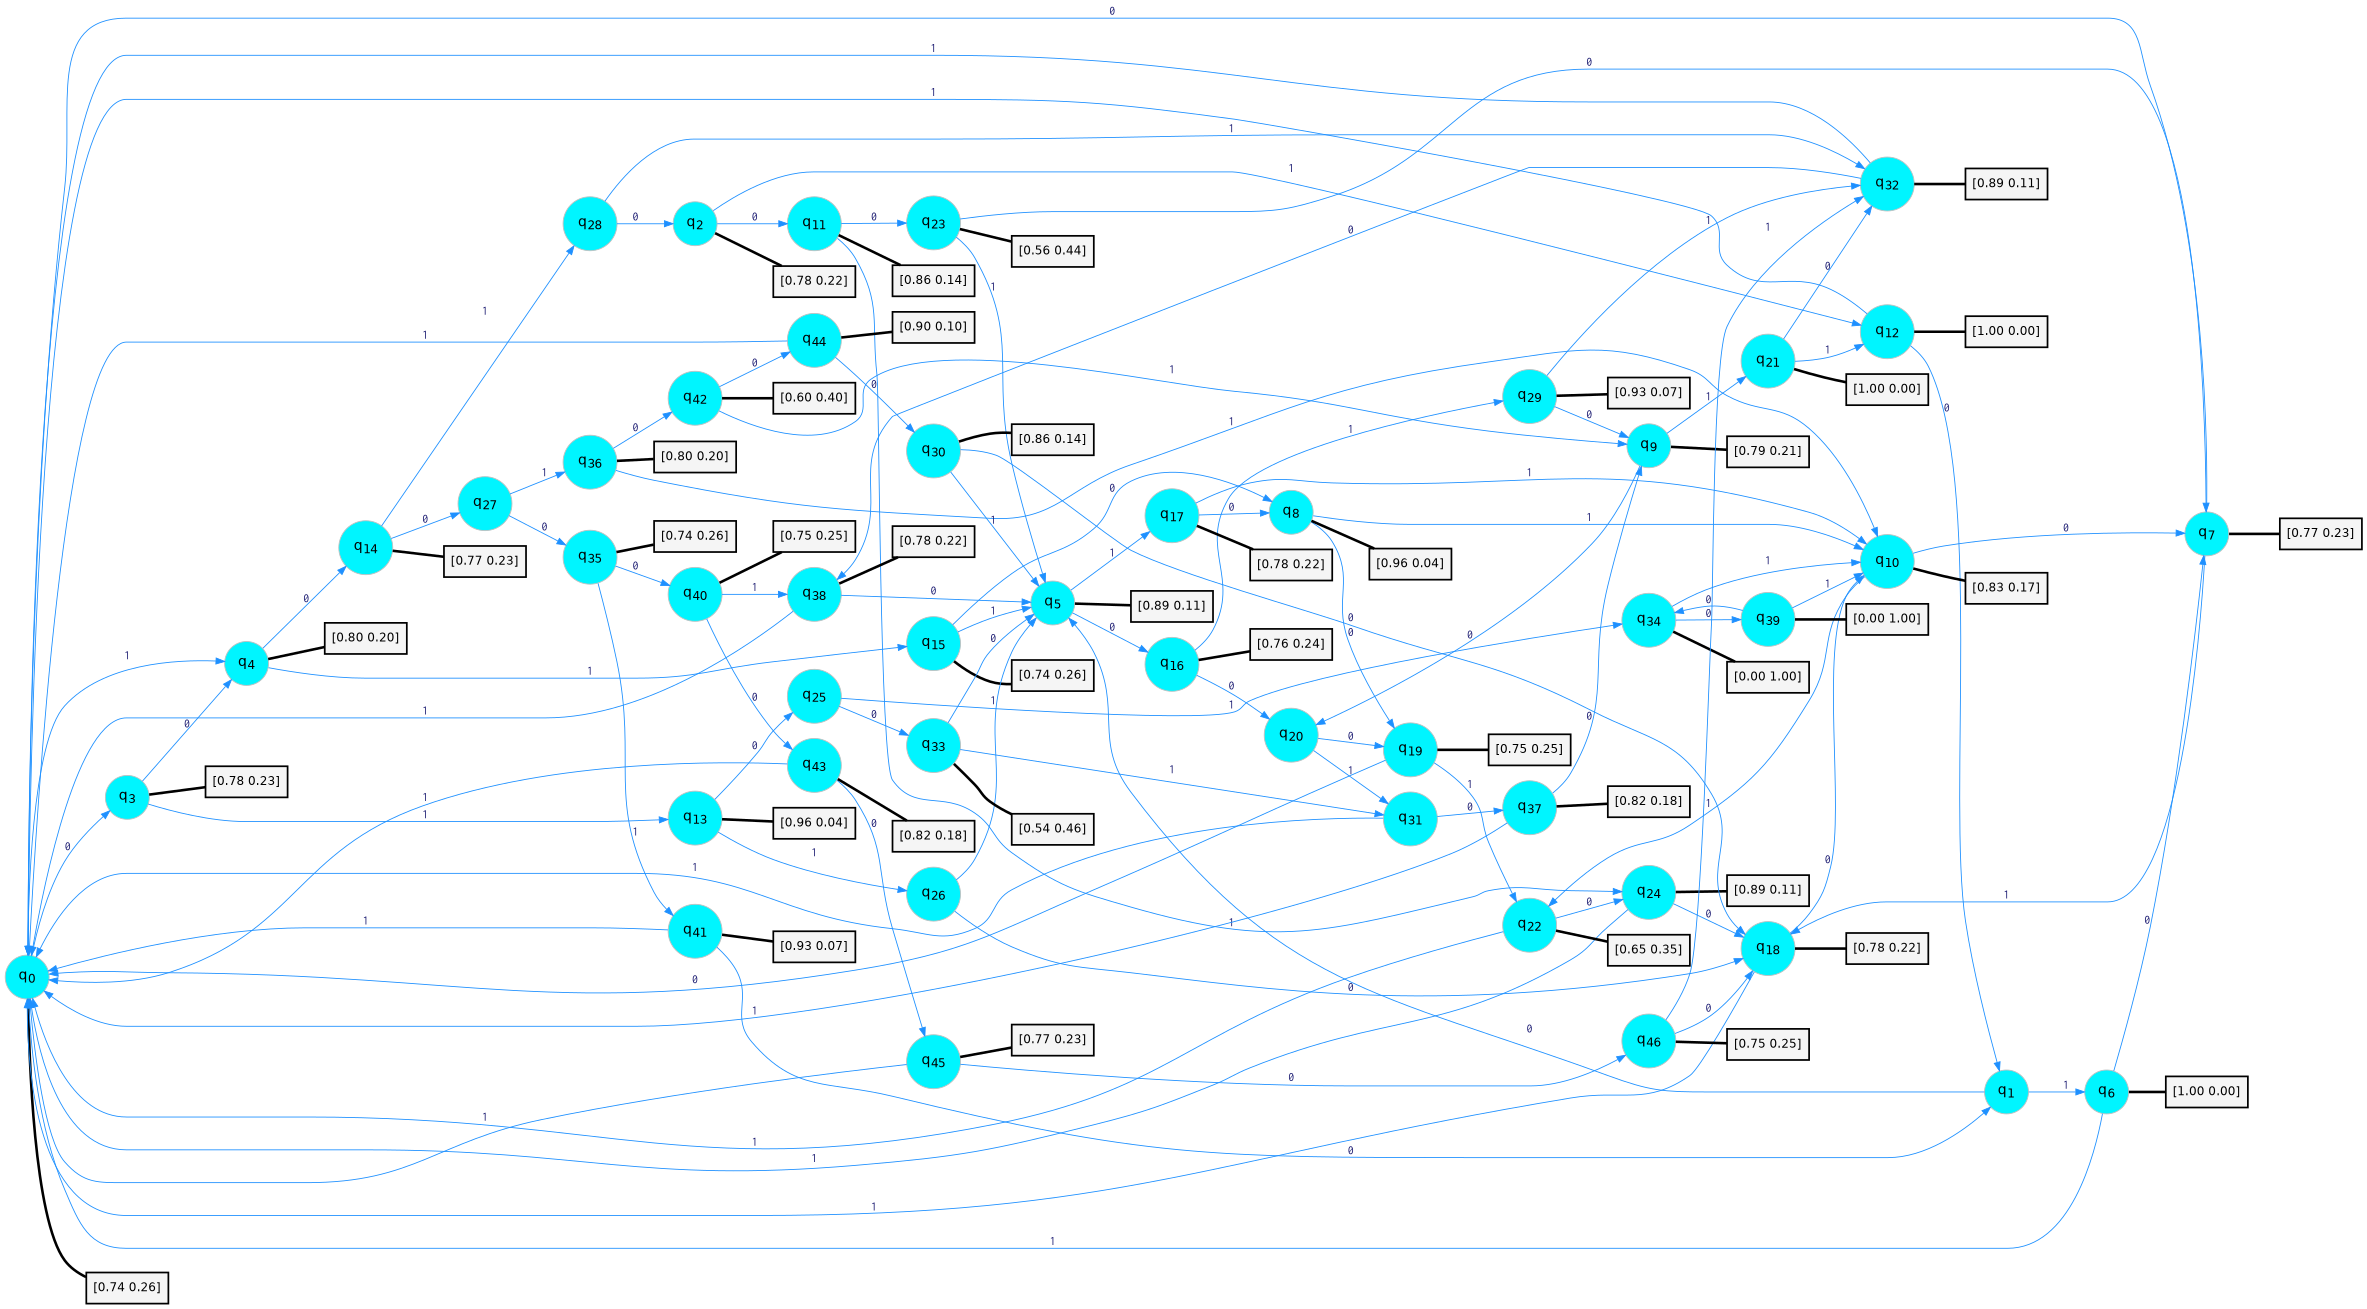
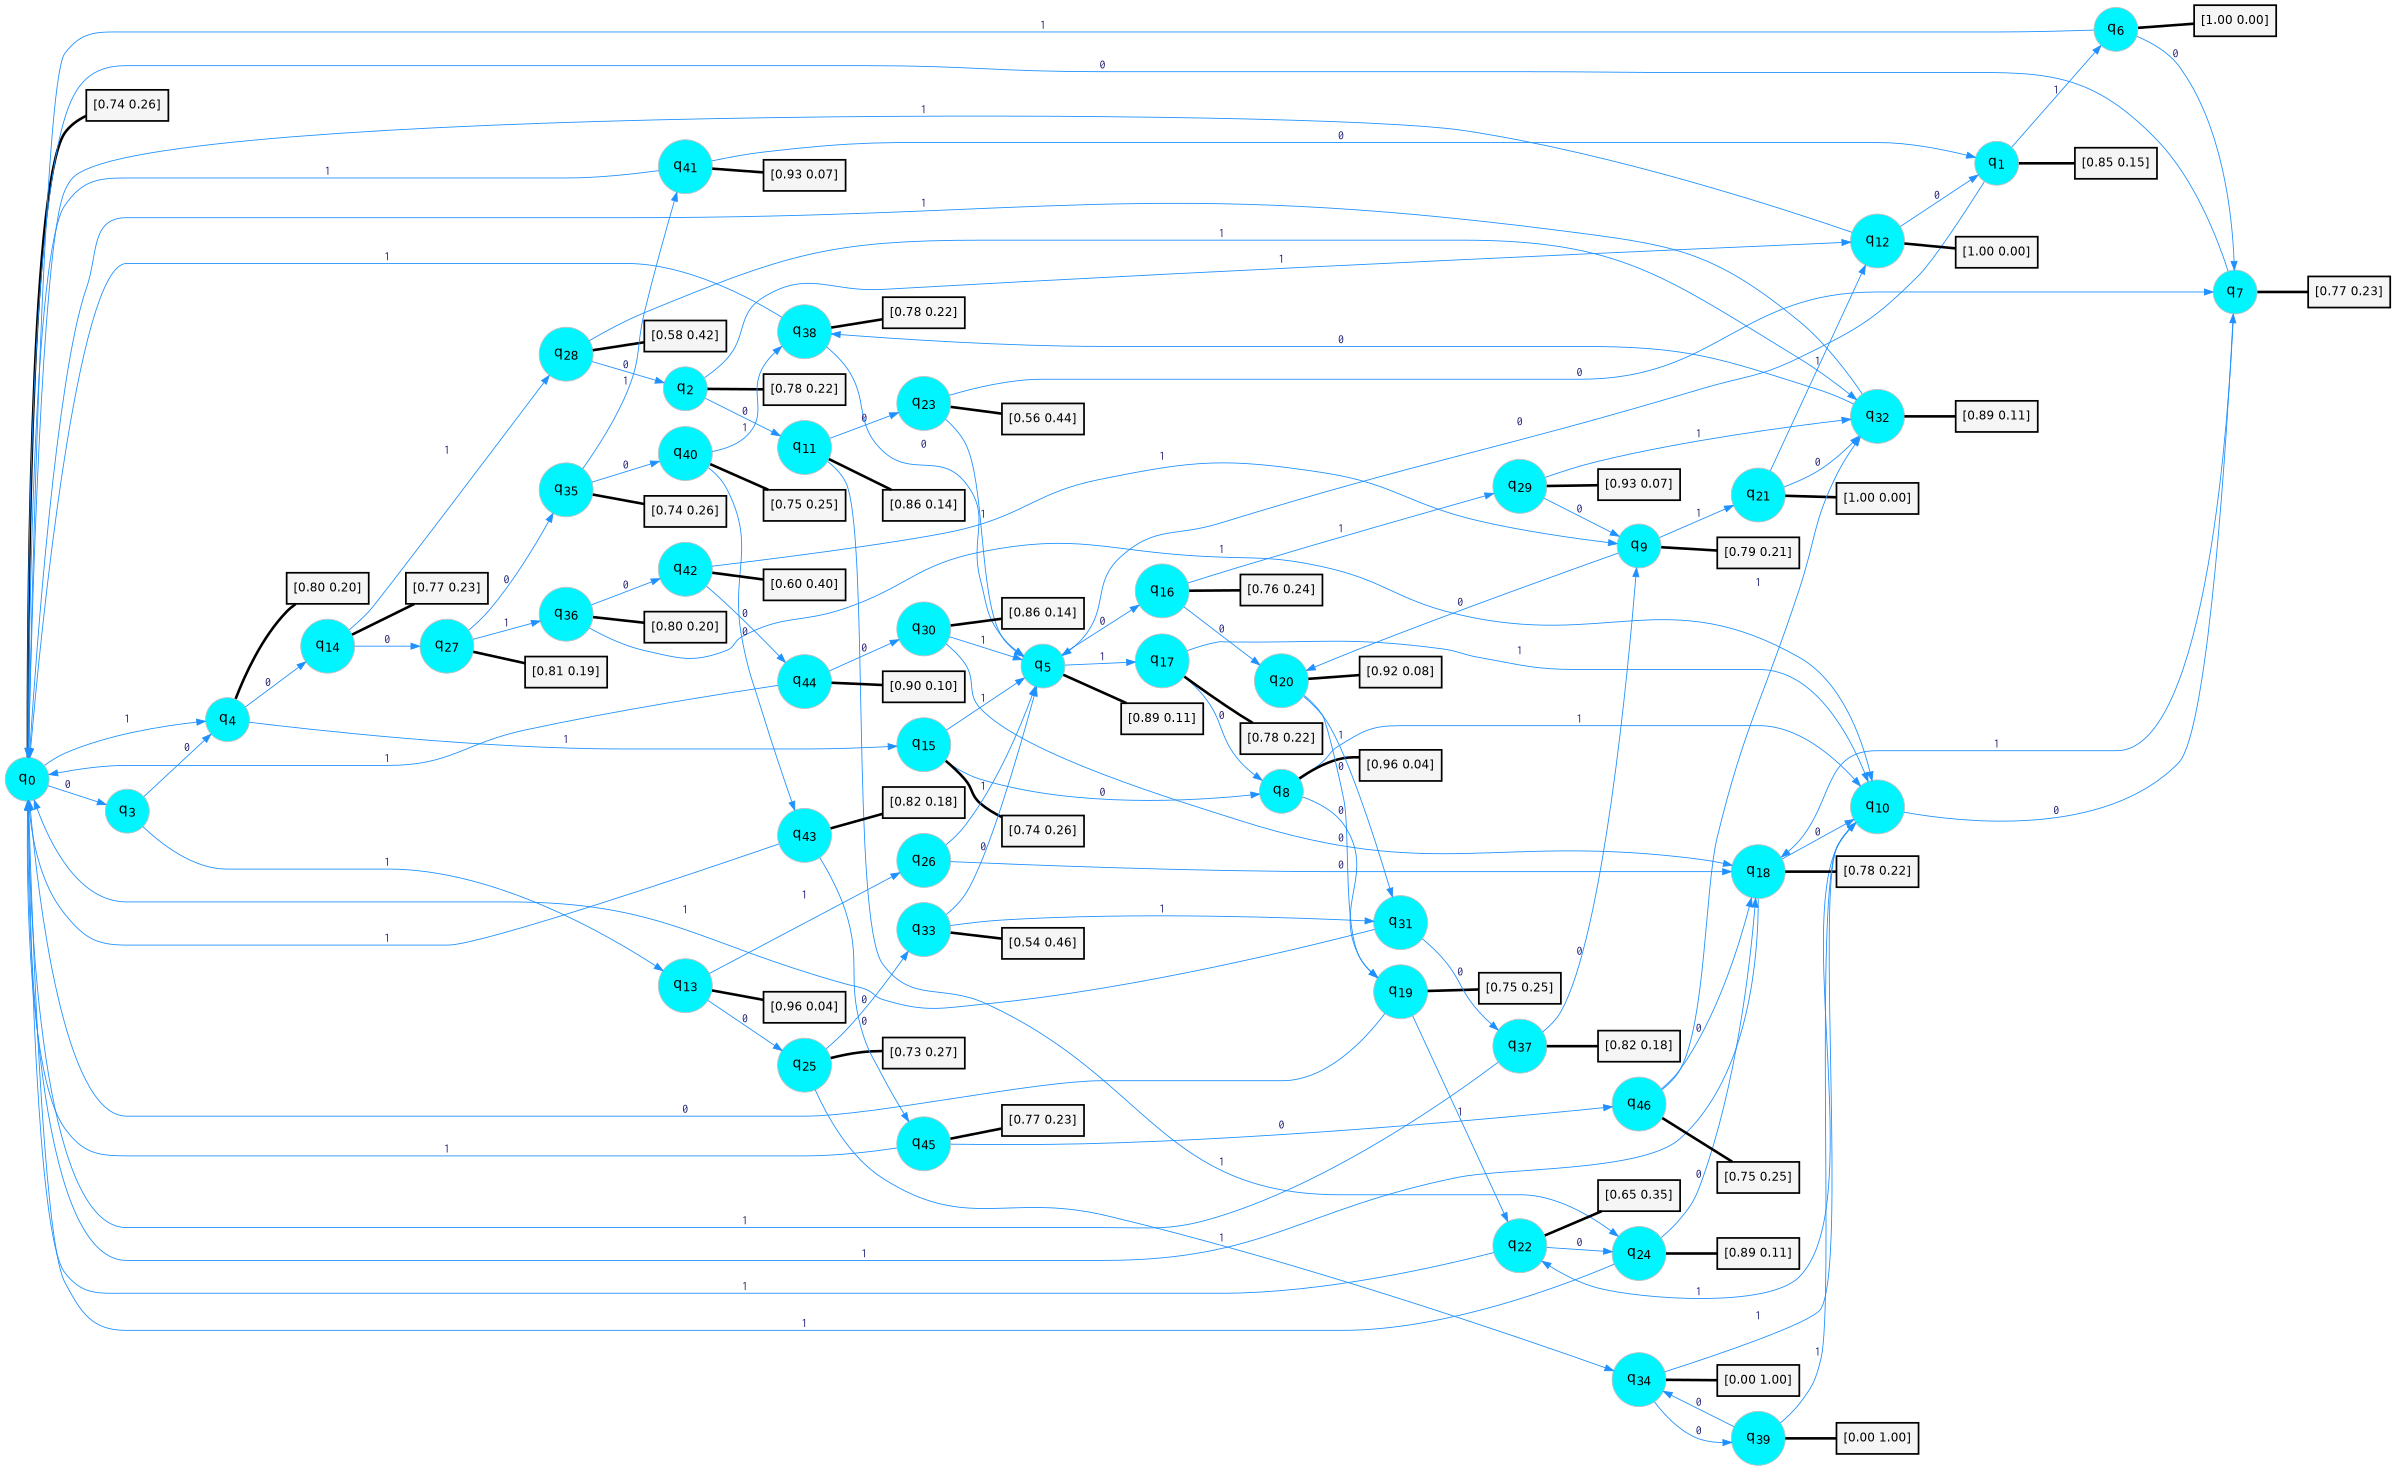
none -> (2116, 163)
none -> (685, 336)
(2006, 588) -> none
none -> (566, 672)
none -> (1401, 672)
(247, 782) -> none
none -> (924, 1053)
